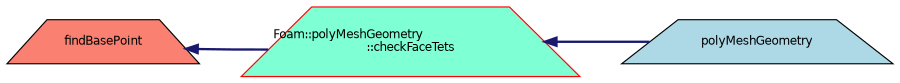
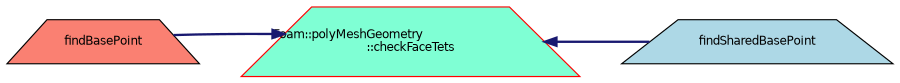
(757, 42) -> (757, 42)
(233, 49) -> (223, 34)
